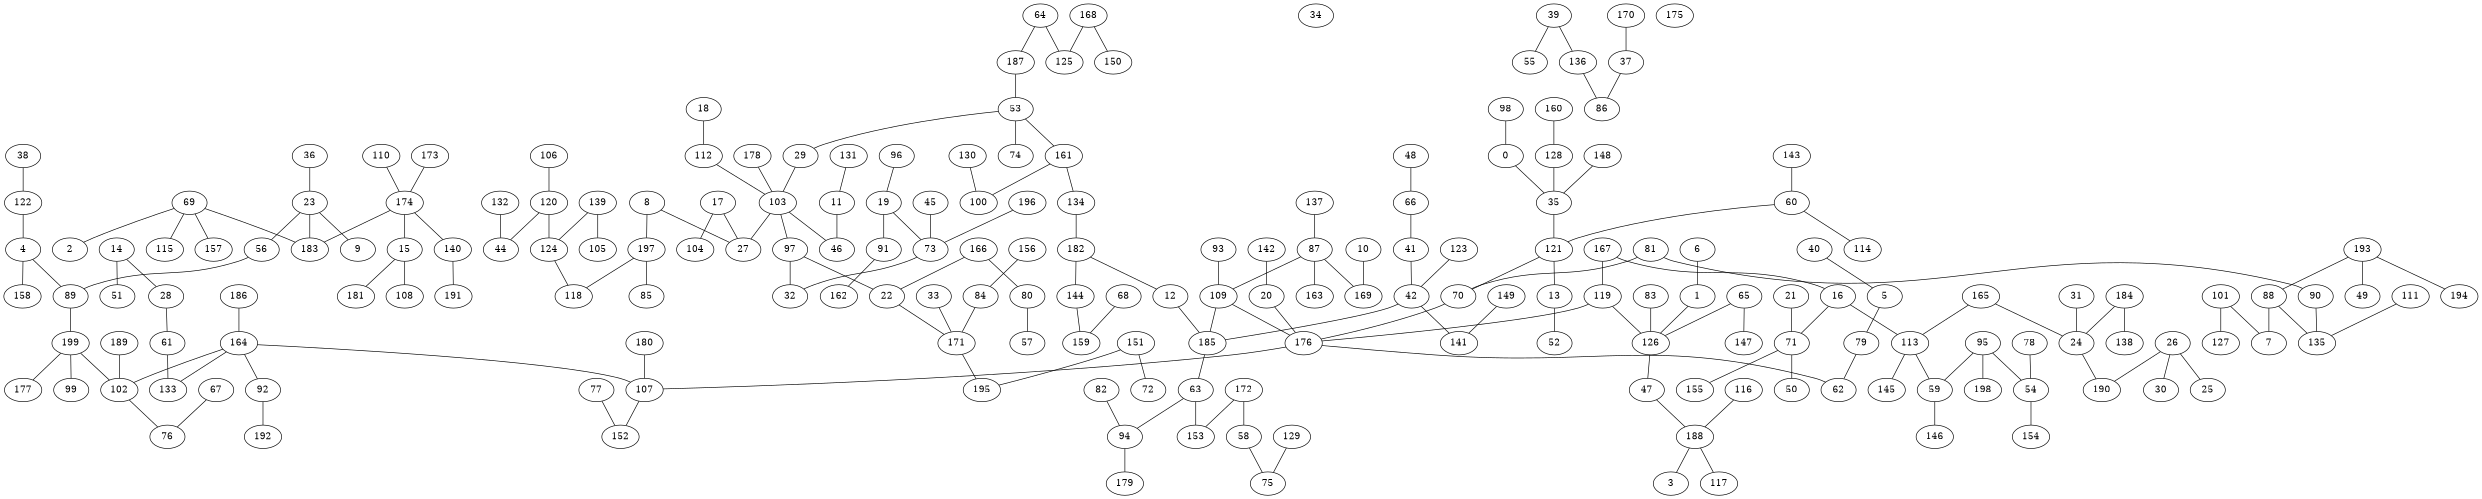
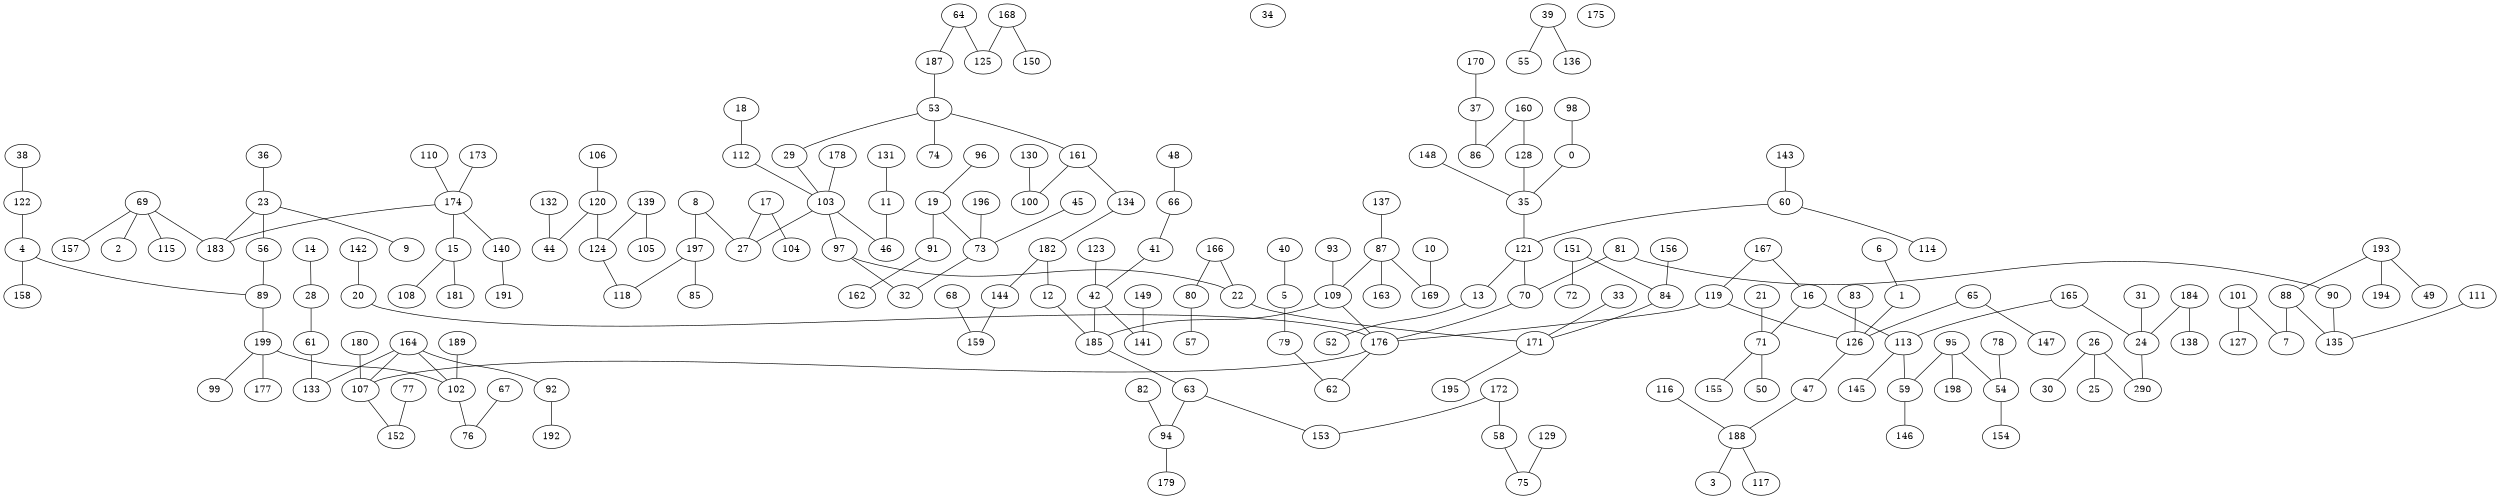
(1590, 86) -> (1500, 133)
(117, 296) -> none
(239, 296) -> none
(1075, 364) -> (1619, 273)
(2102, 390) -> (2143, 390)
